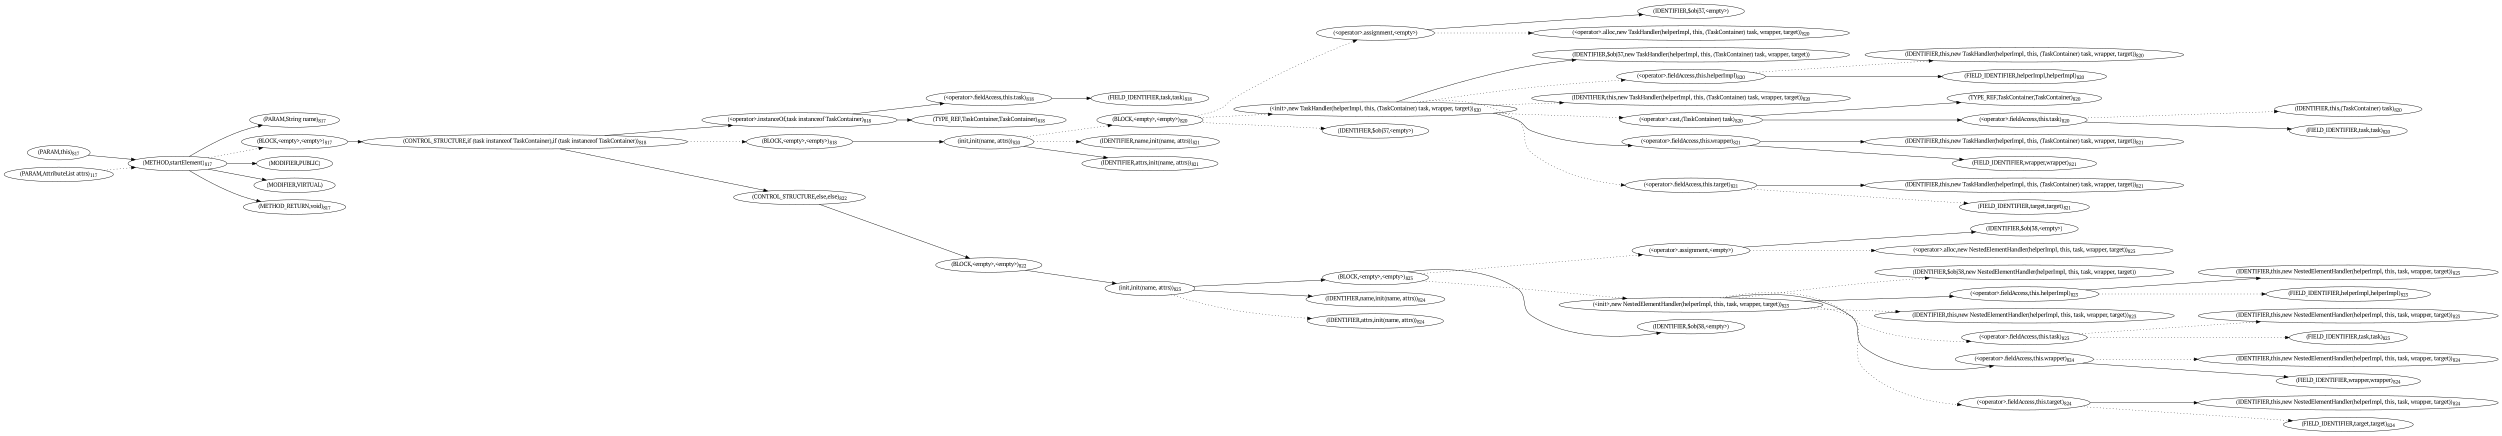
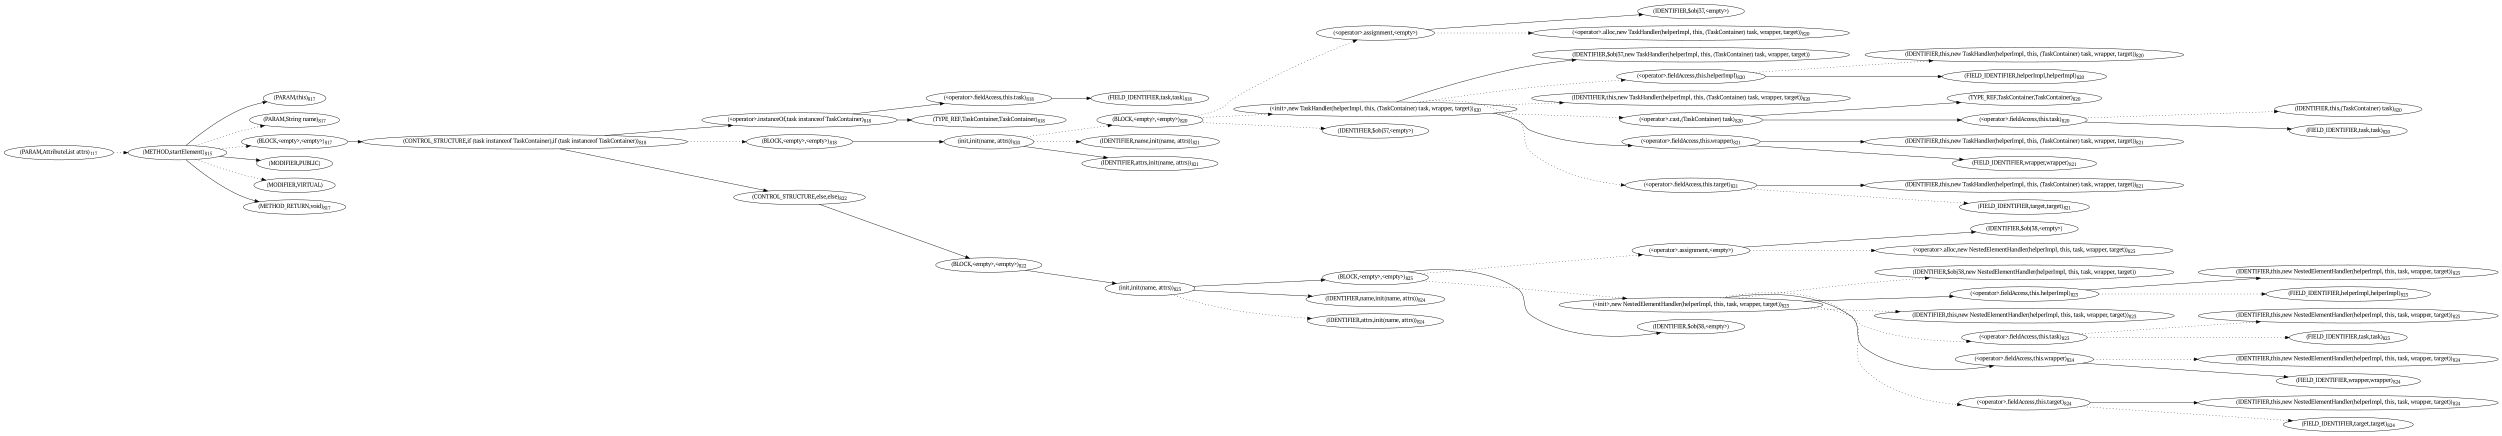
(223, 139) -> (228, 135)
(110, 157) -> (222, 119)
(208, 163) -> (208, 152)
(235, 174) -> (228, 171)
